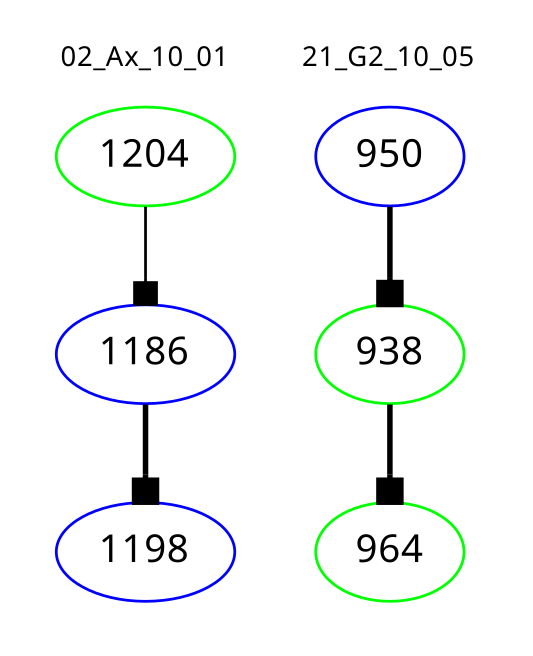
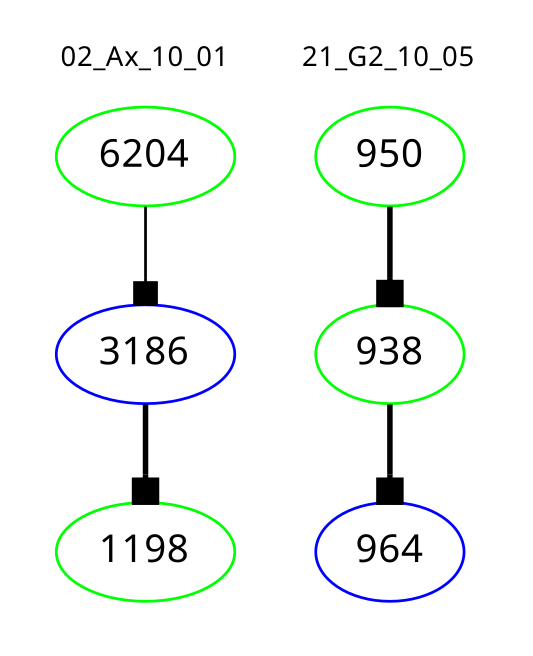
(146, 157) -> (146, 157)
(390, 157) -> (390, 157)
(146, 354) -> (146, 354)
(146, 552) -> (146, 552)
(390, 552) -> (390, 552)
